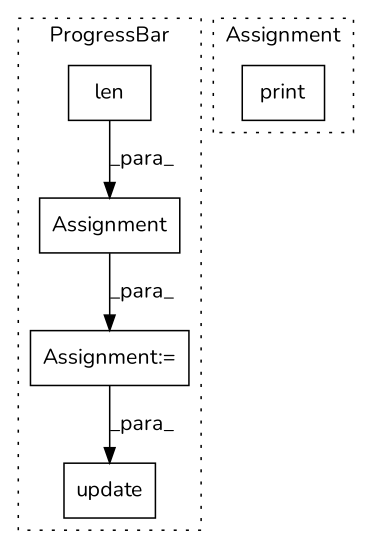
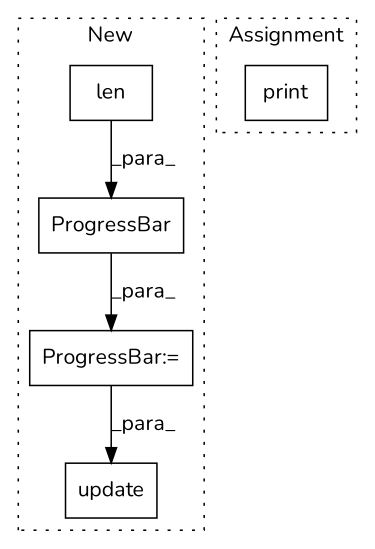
(110, 36) -> (111, 36)
(110, 225) -> (111, 225)
(110, 358) -> (111, 358)
